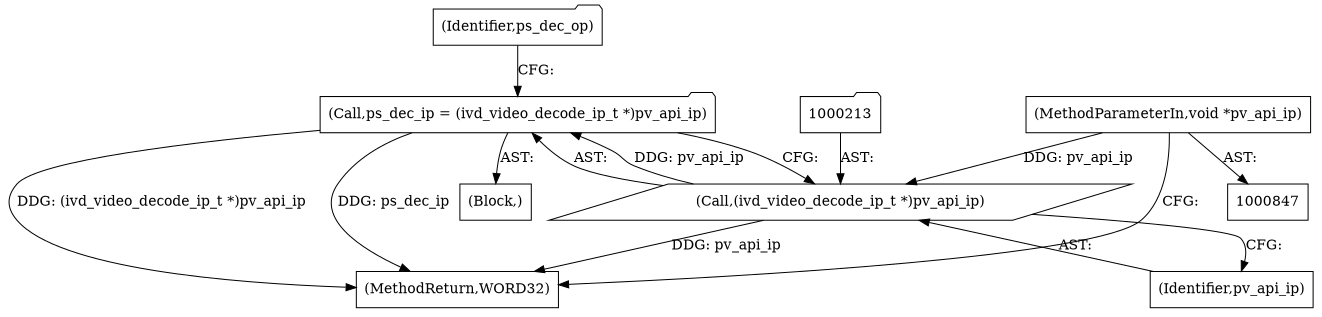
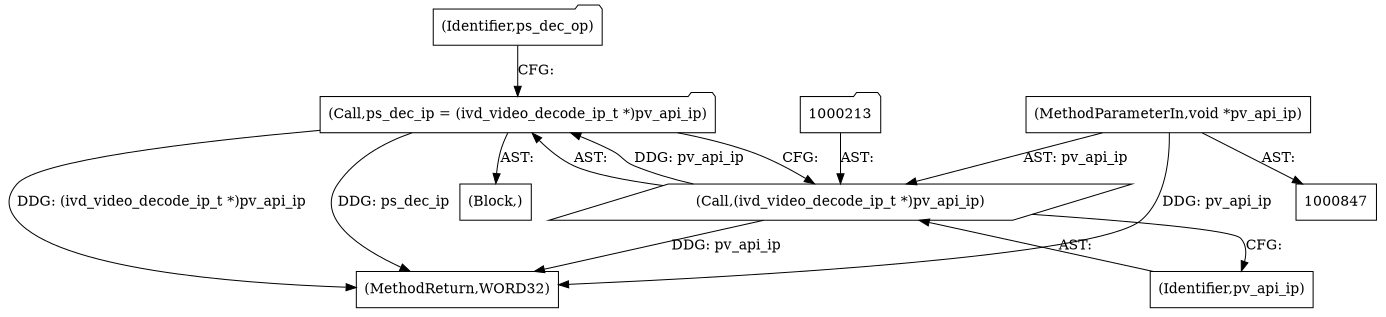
(1078, 158) -> (1076, 158)
(1183, 202) -> (1217, 202)
